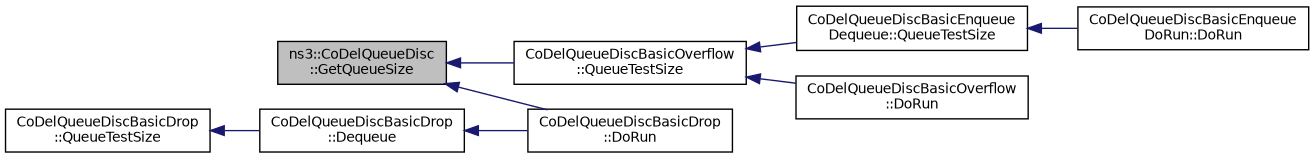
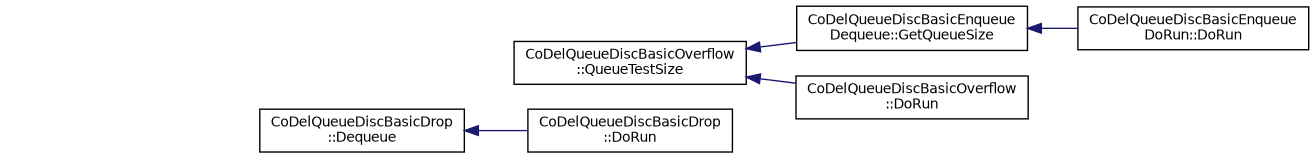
(912, 28) -> (912, 28)
(362, 63) -> none
(108, 131) -> none
